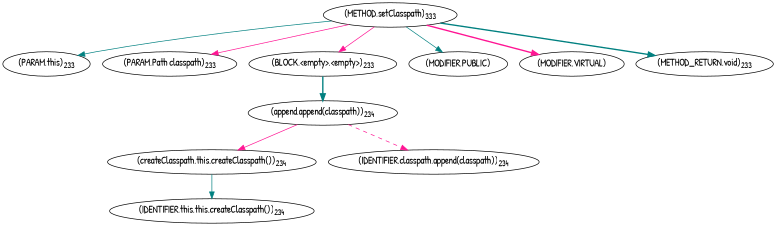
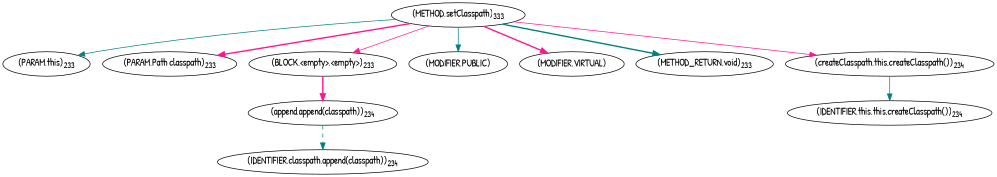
(283, 39) -> (317, 39)
(323, 85) -> (323, 85)
(271, 136) -> (662, 38)
(375, 136) -> (323, 134)
